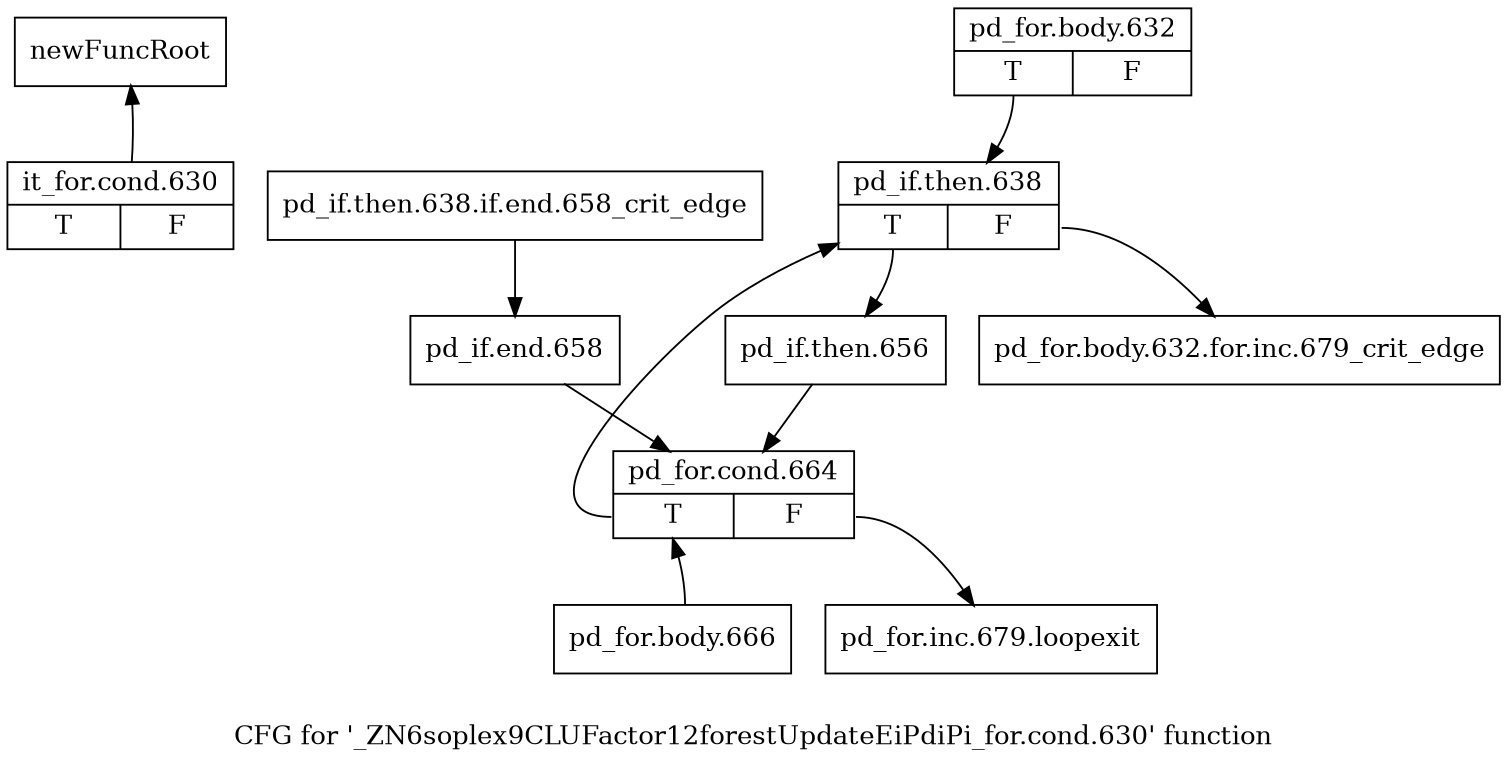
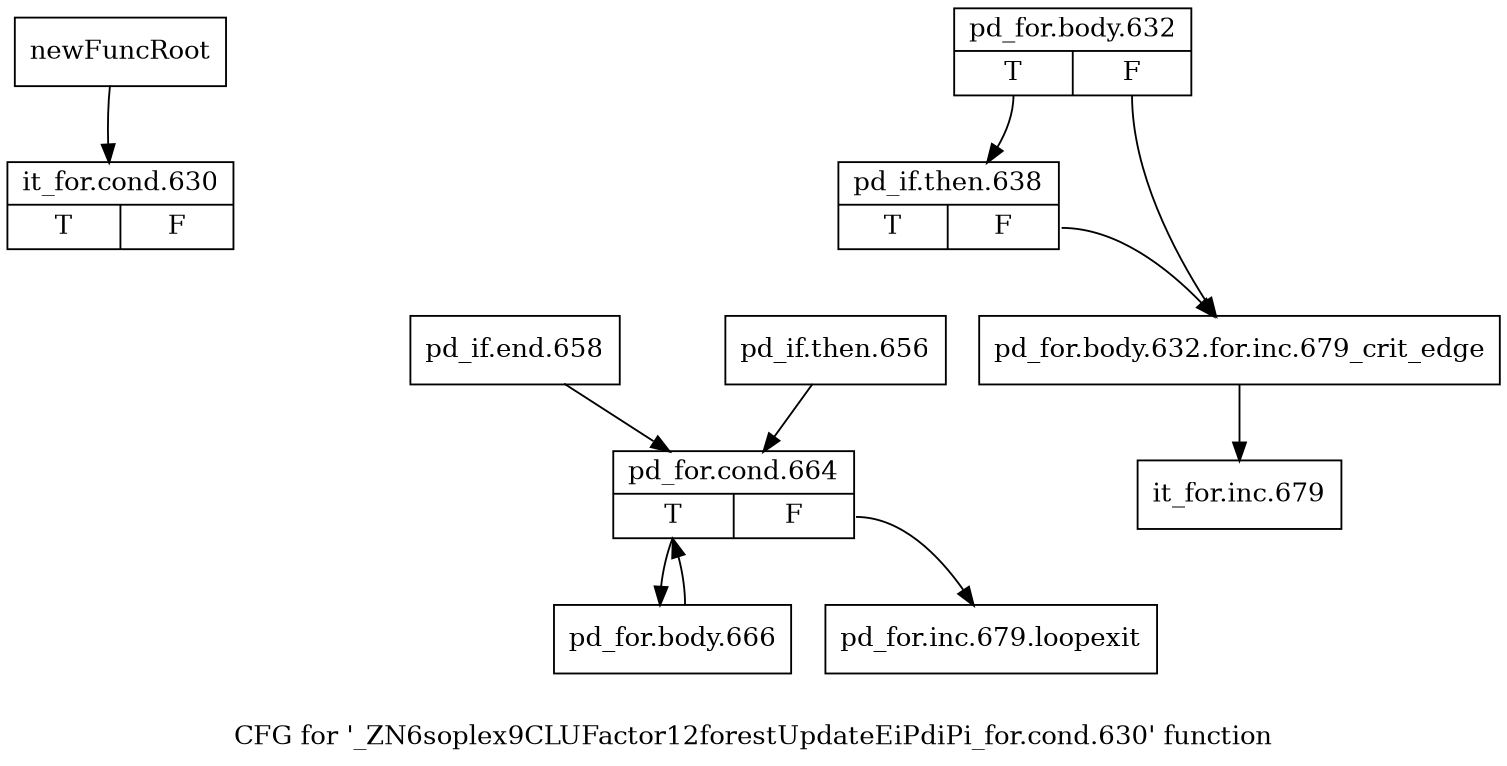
(133, 134) -> (108, 115)
none -> (1155, 203)
(515, 206) -> none
(888, 276) -> none
(656, 366) -> (665, 562)
none -> (1240, 495)
